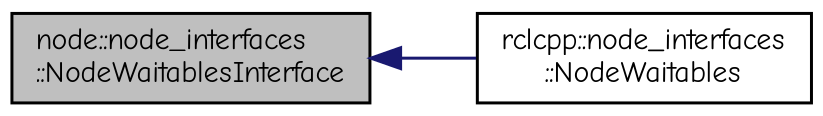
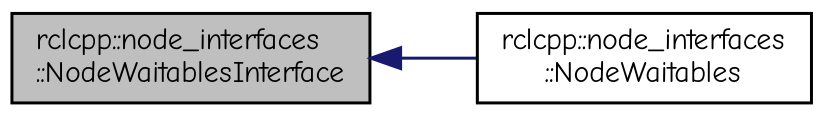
(191, 58) -> (191, 58)
